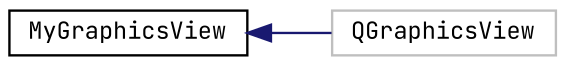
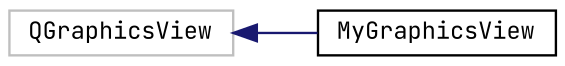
(301, 33) -> (287, 33)
